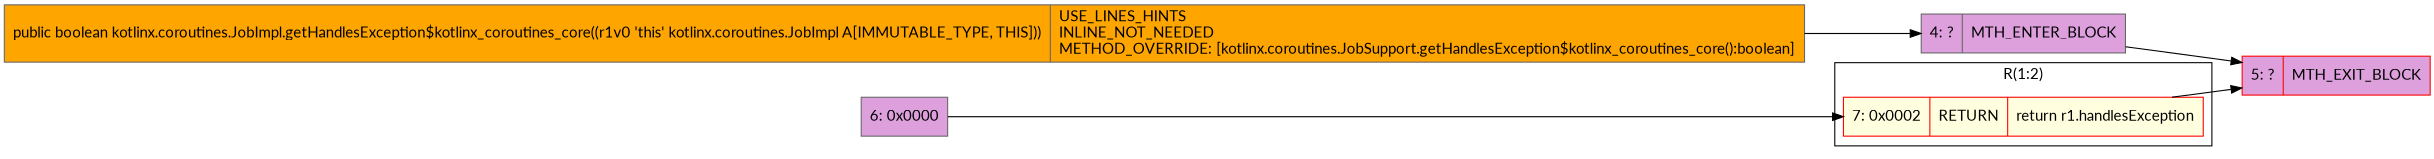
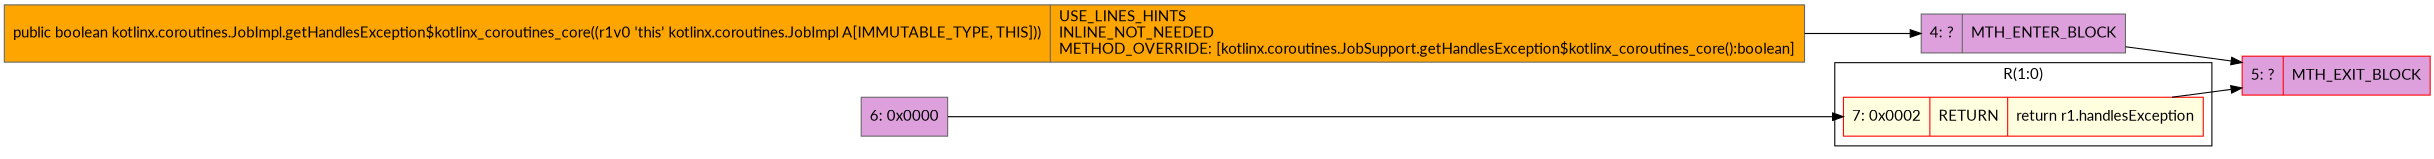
(2023, 75) -> (2023, 75)
